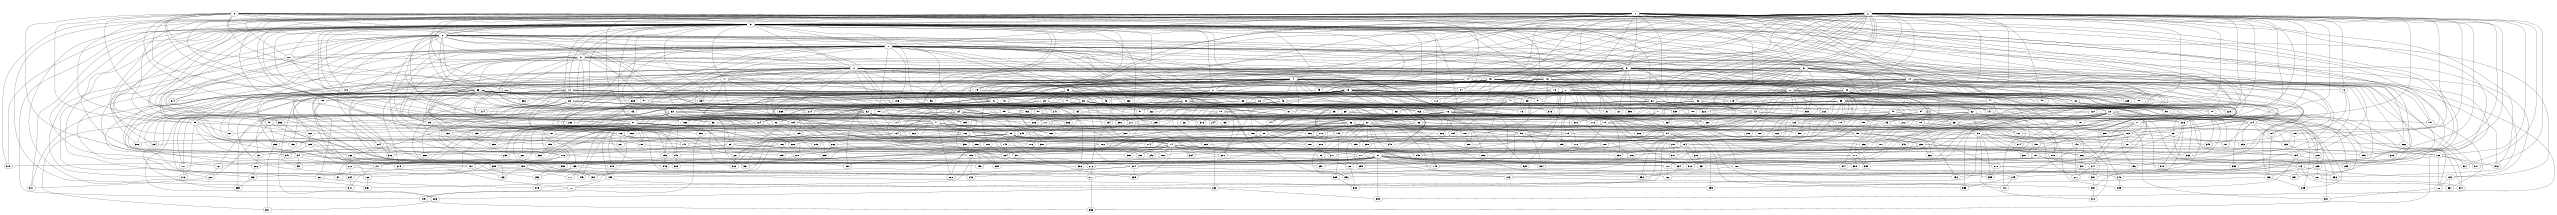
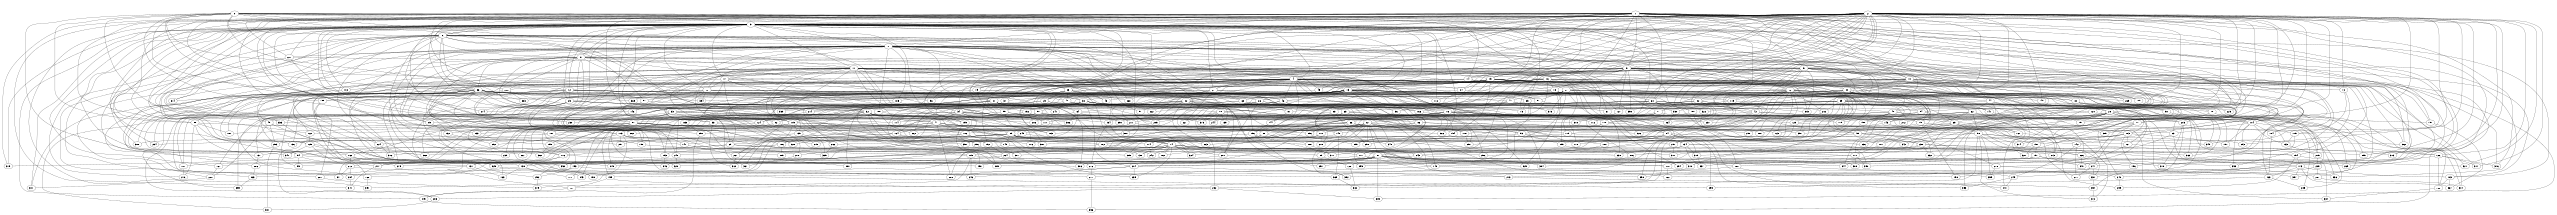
(1008, 94) -> (409, 150)
